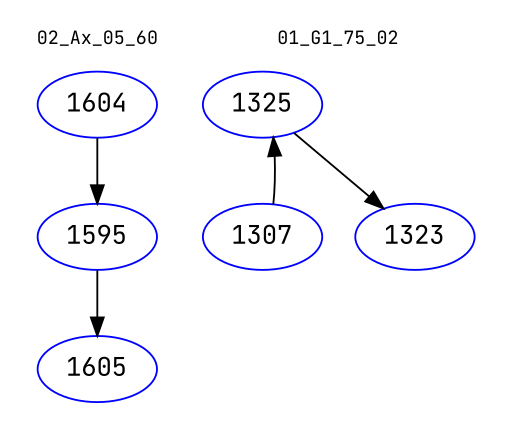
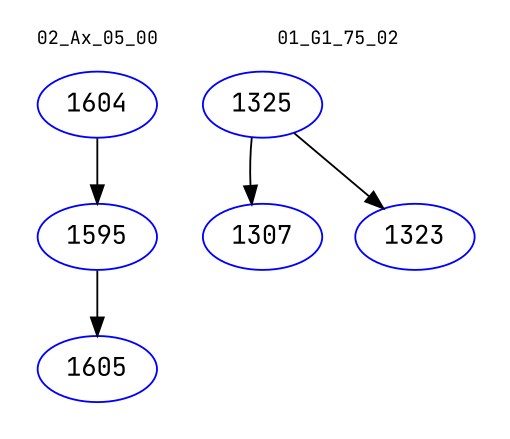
(98, 39) -> (98, 39)
(275, 180) -> (250, 162)
